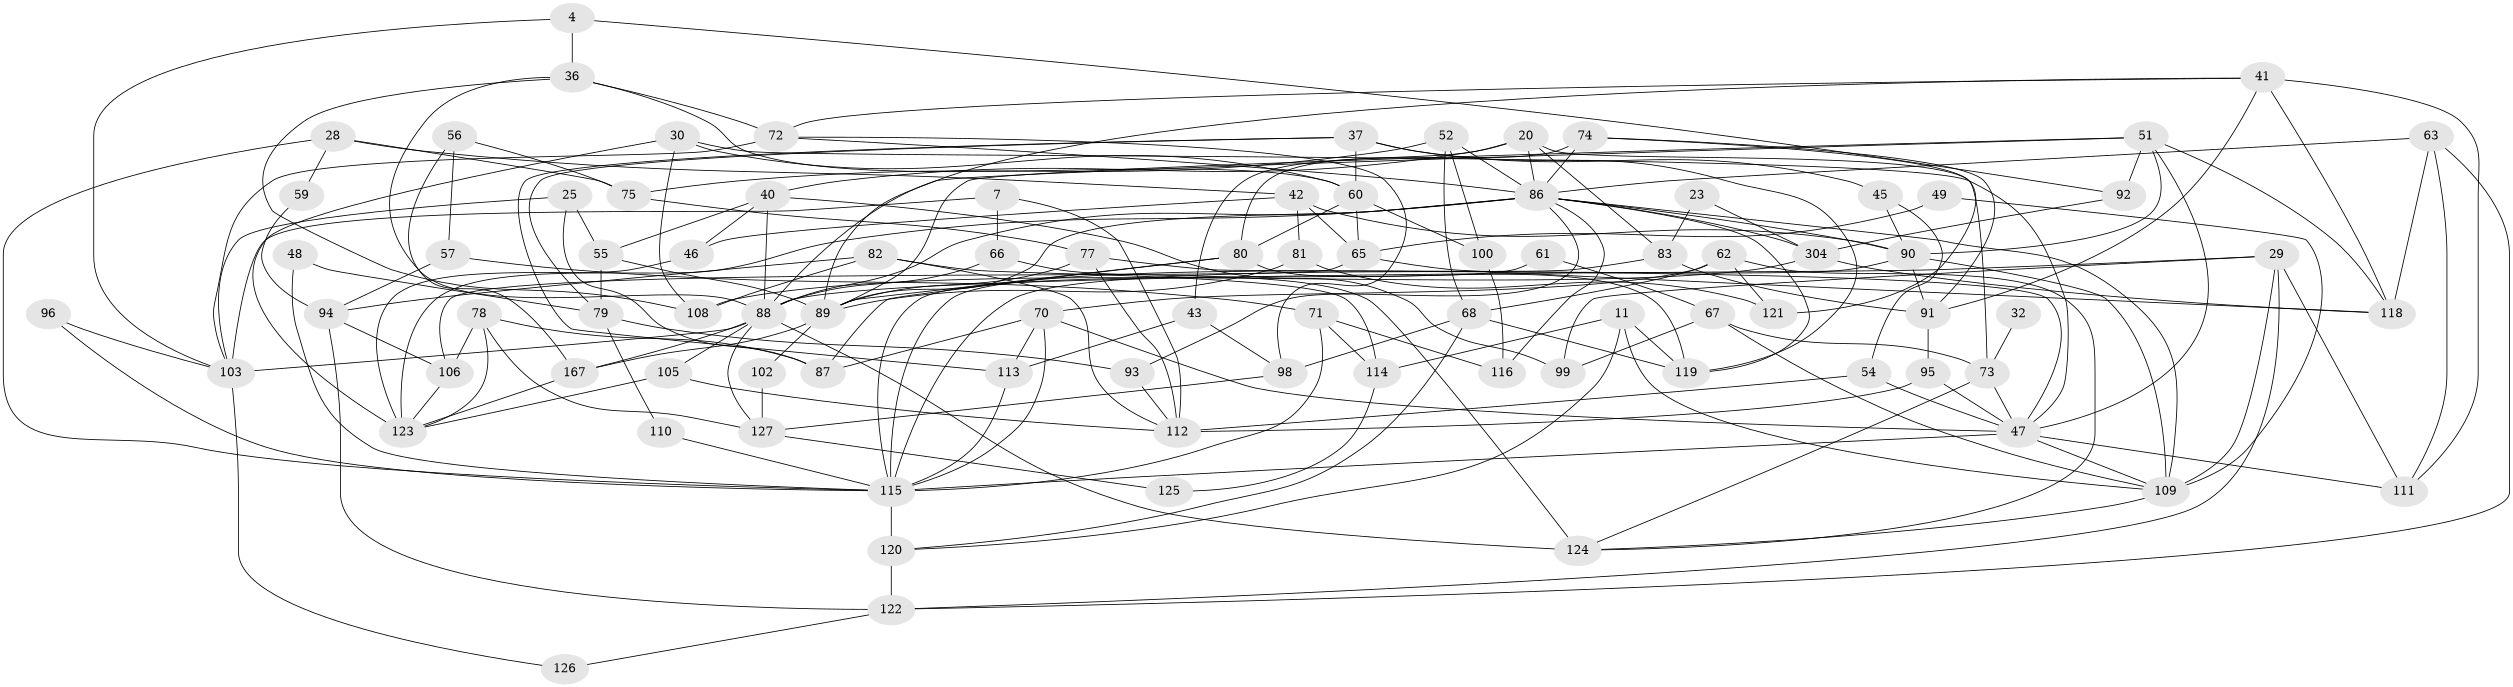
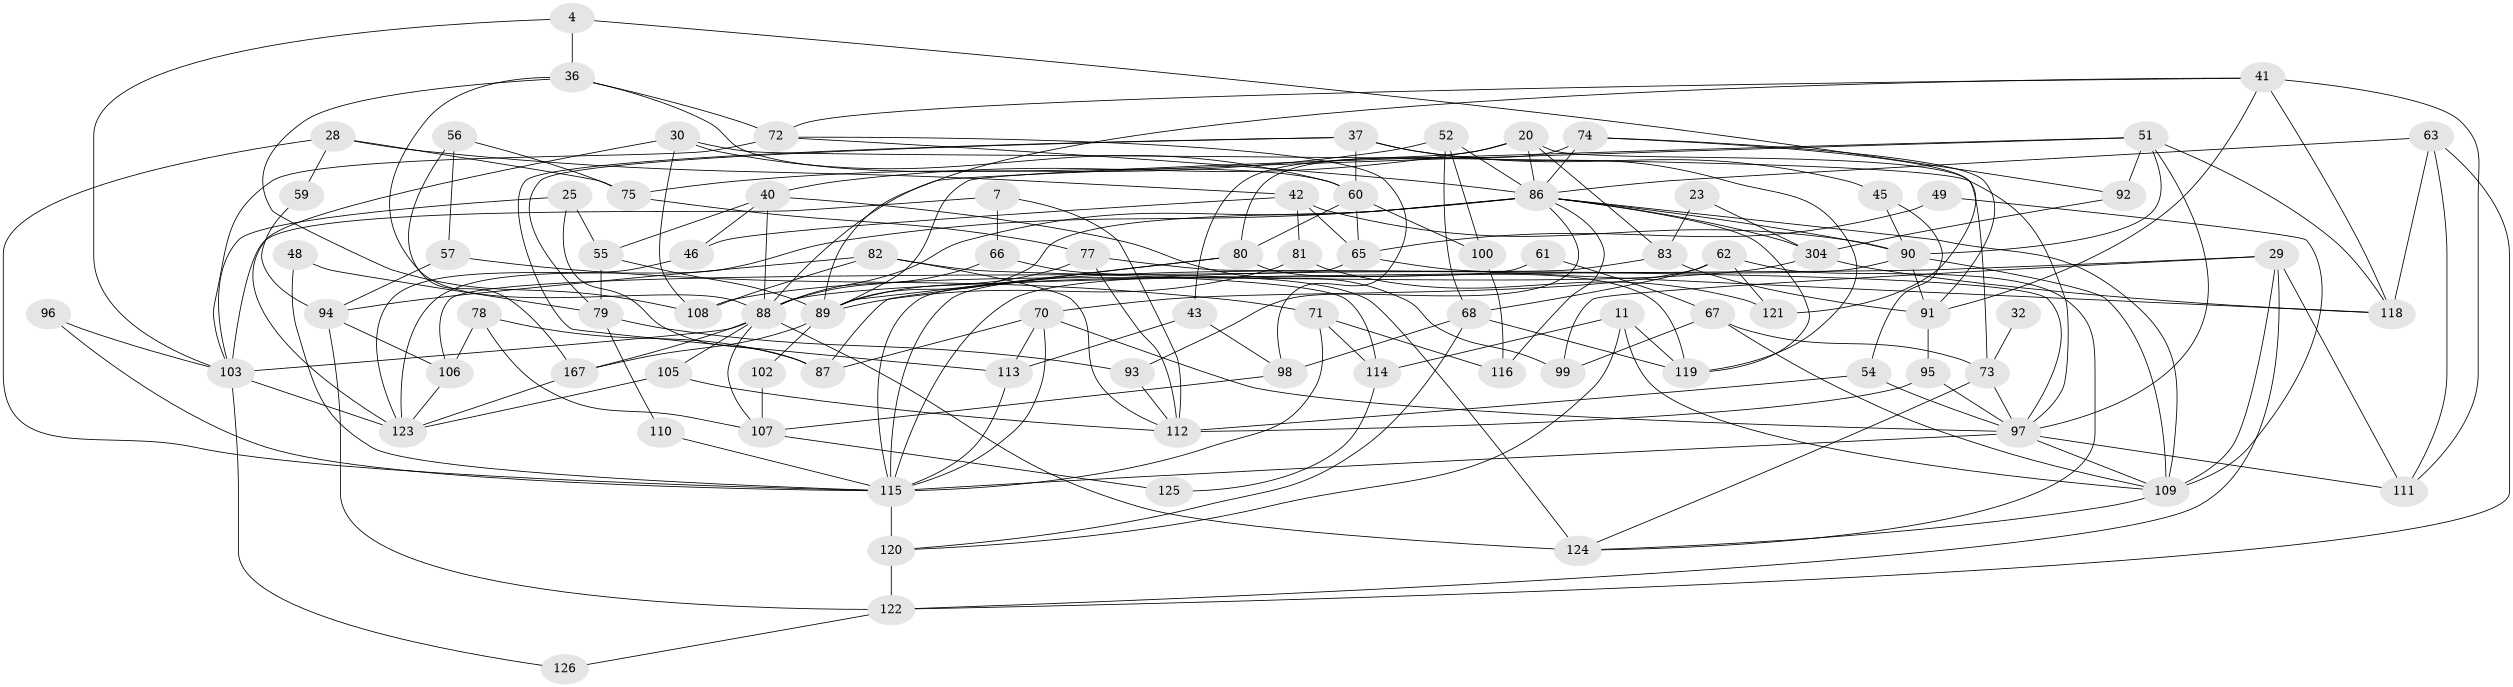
(478, 392) -> (317, 403)
(762, 432) -> (762, 432)
(2019, 432) -> (2019, 432)
